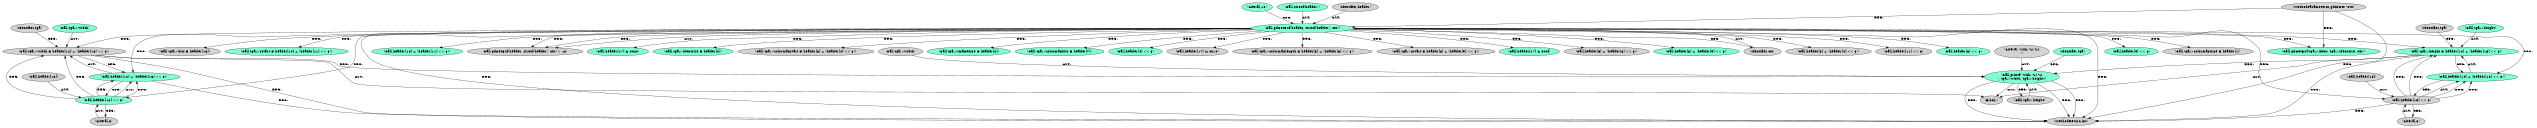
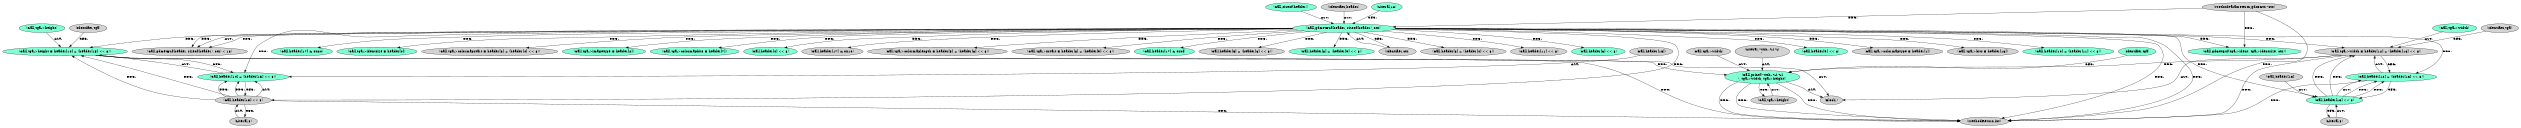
(287, 51) -> none
(2378, 90) -> (966, 74)
